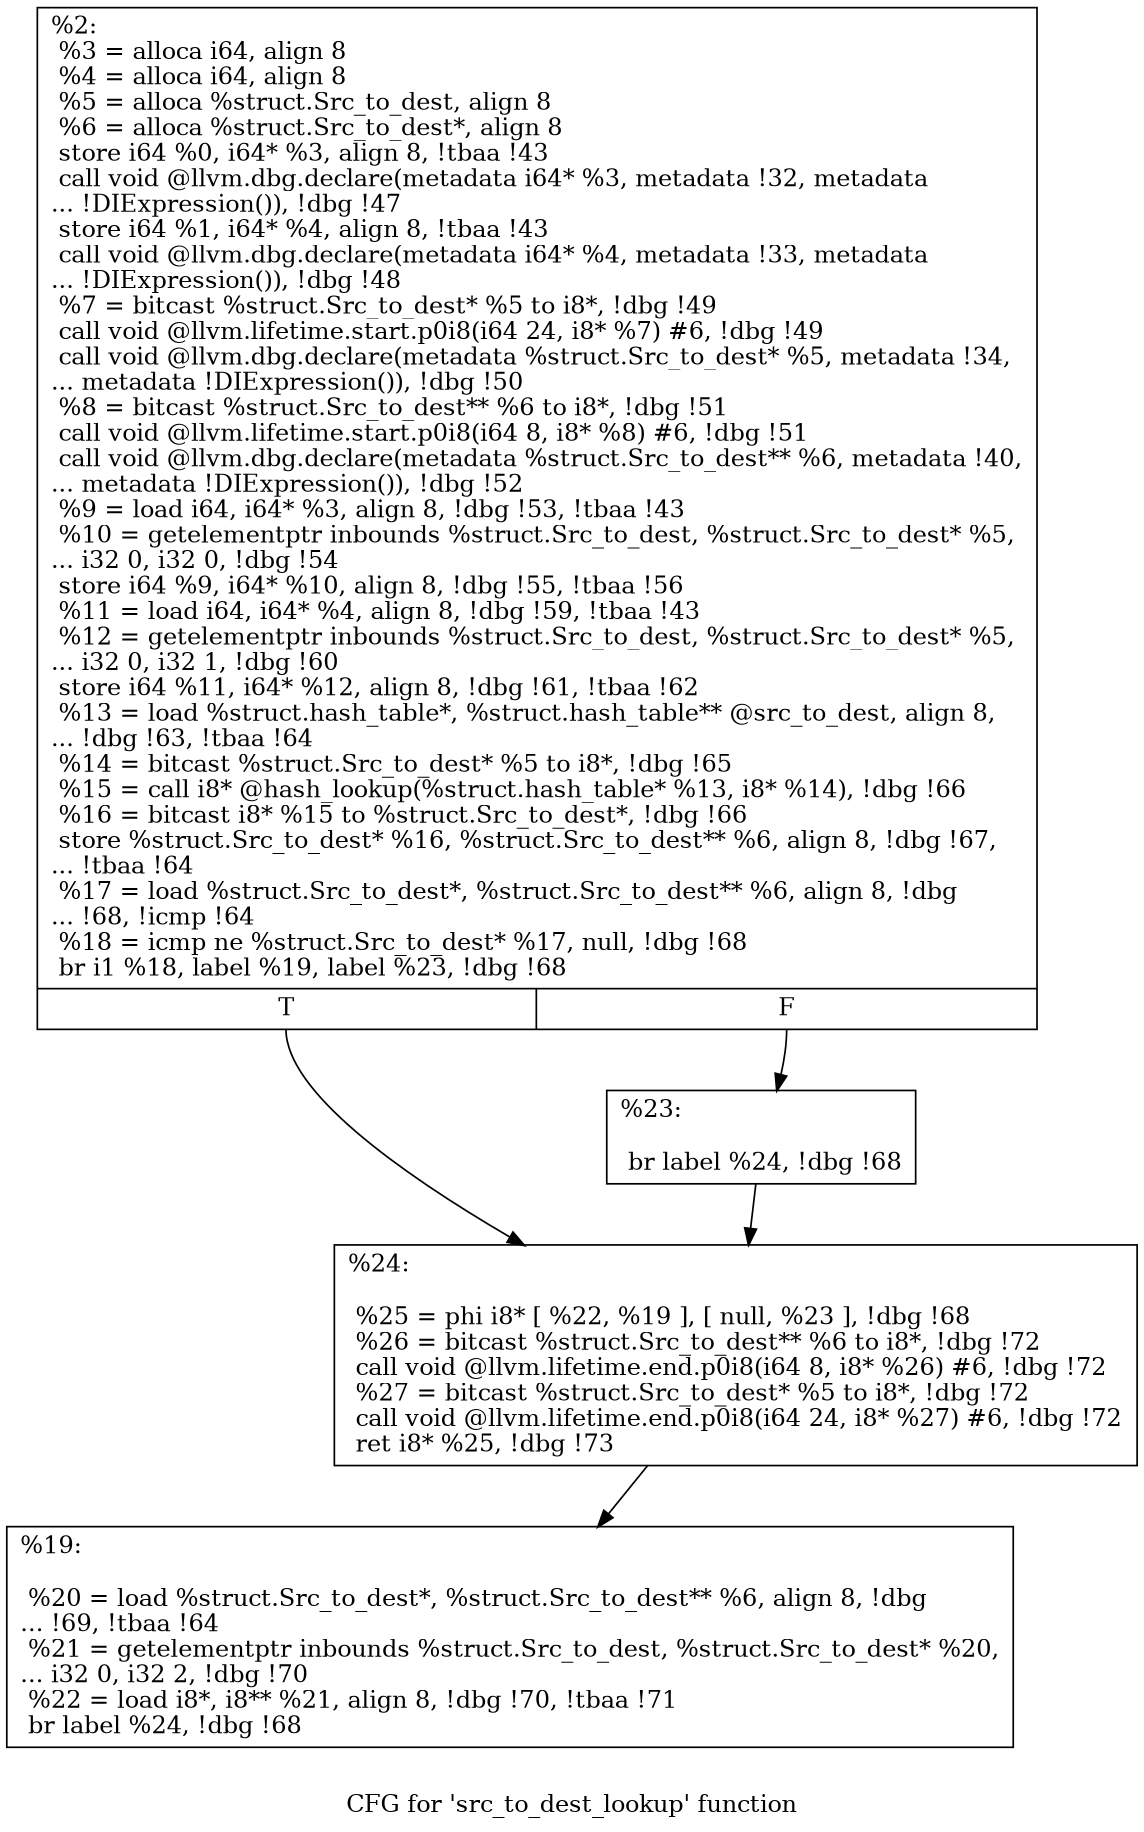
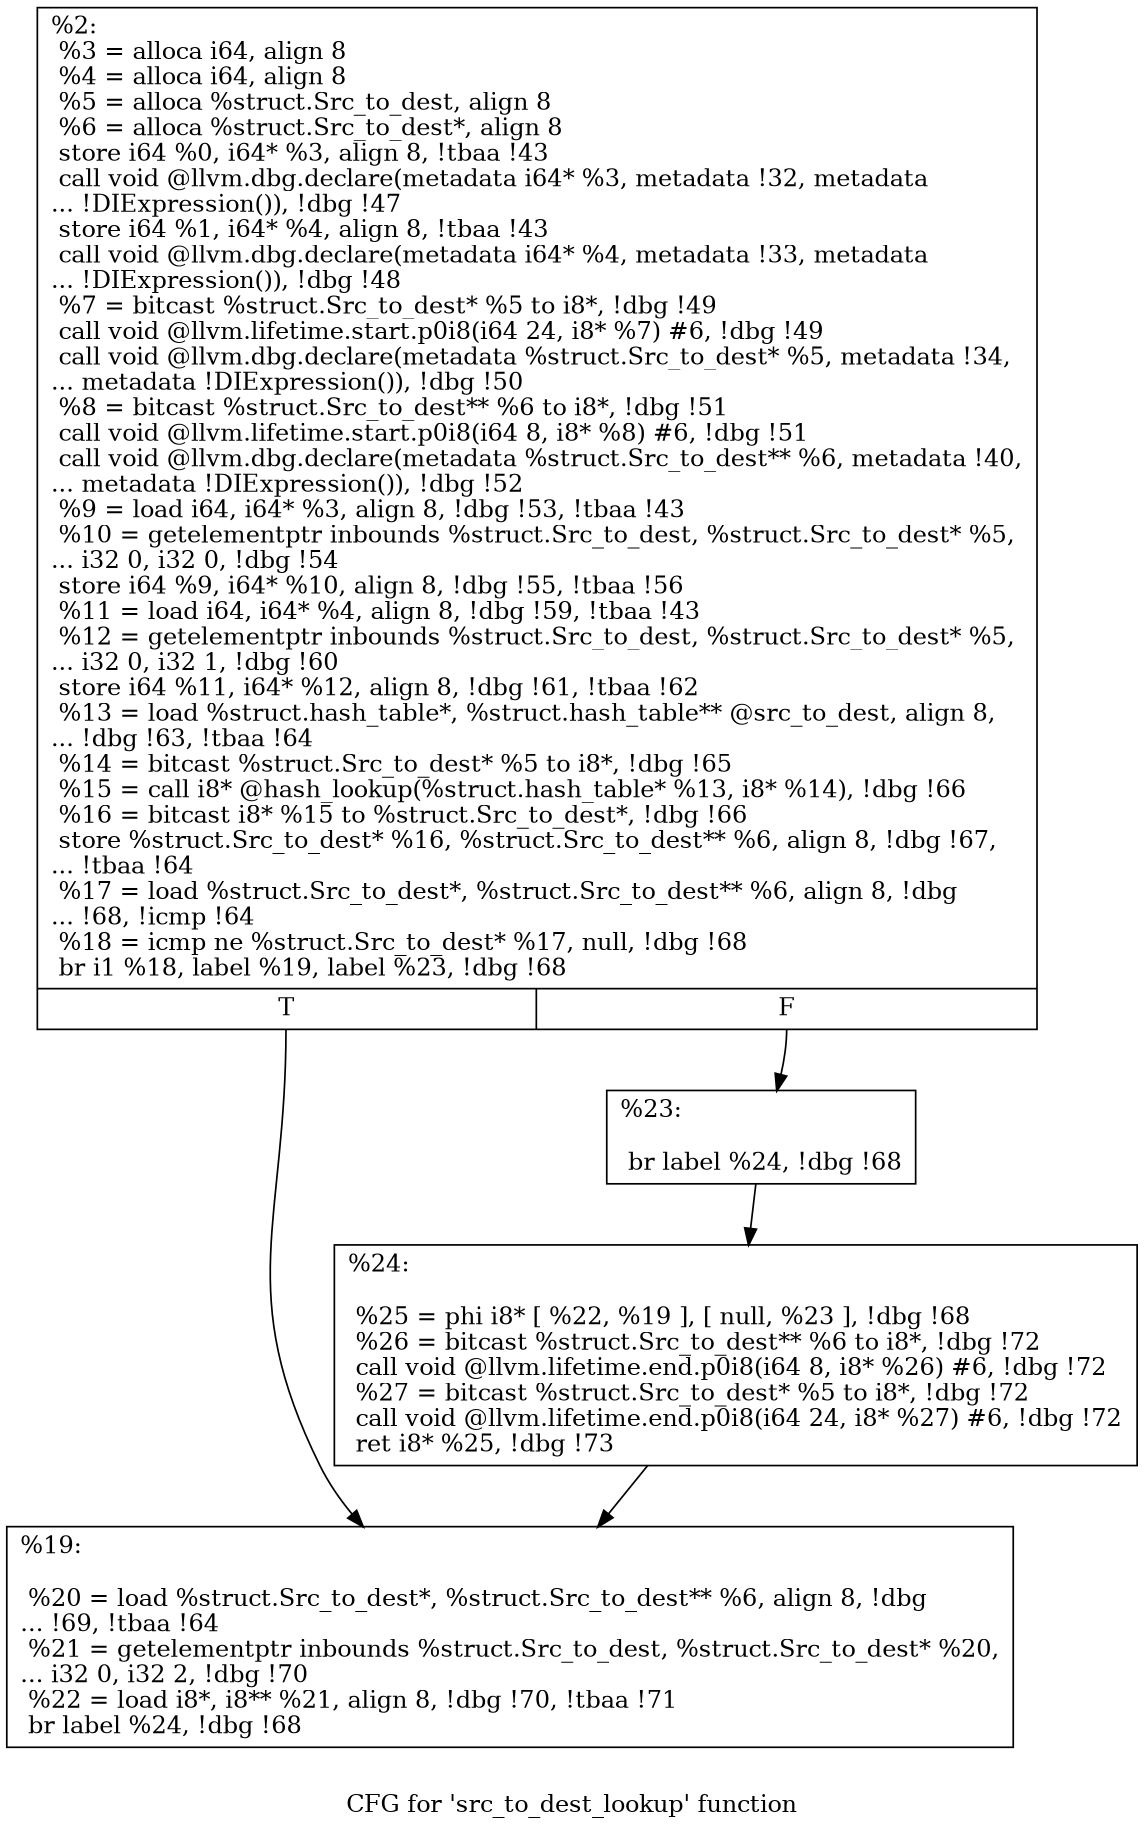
(379, 1150) -> (271, 1280)
